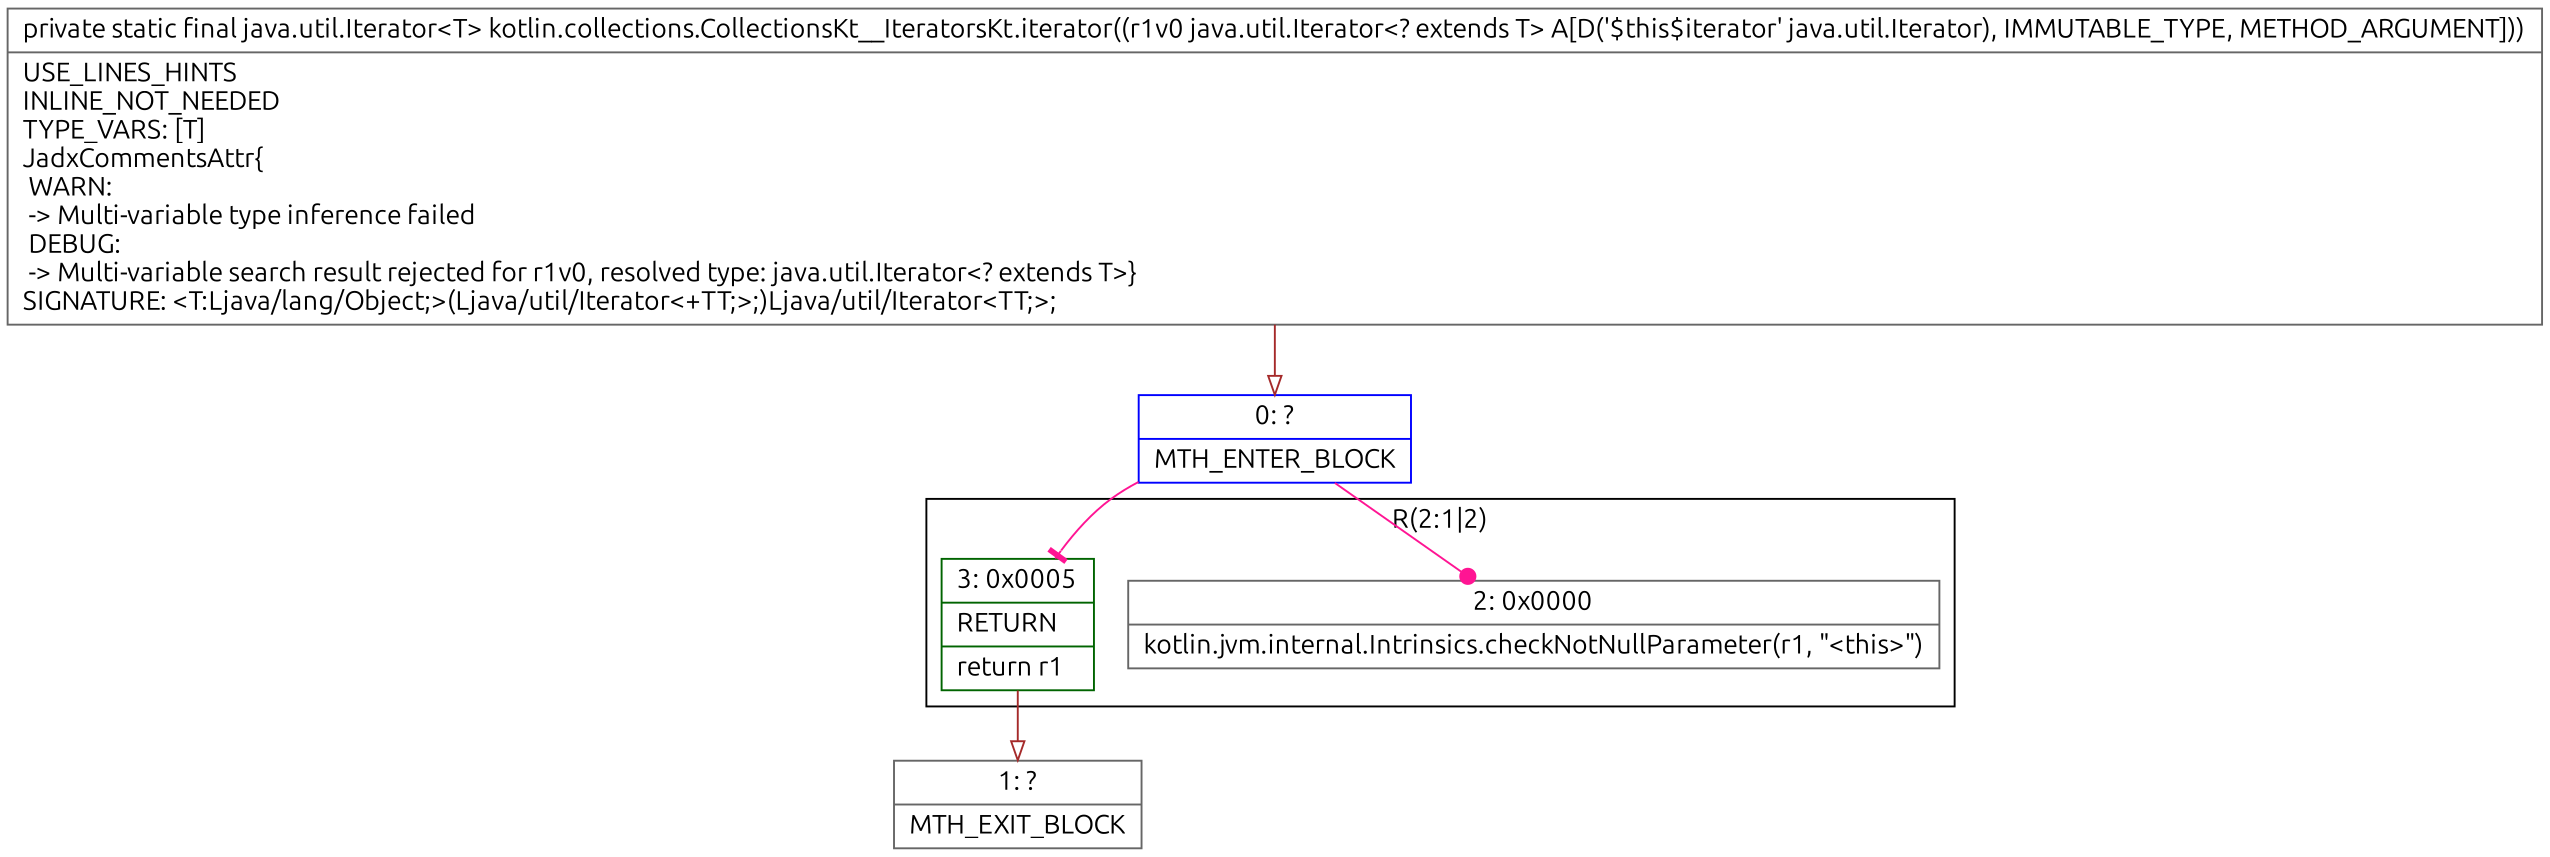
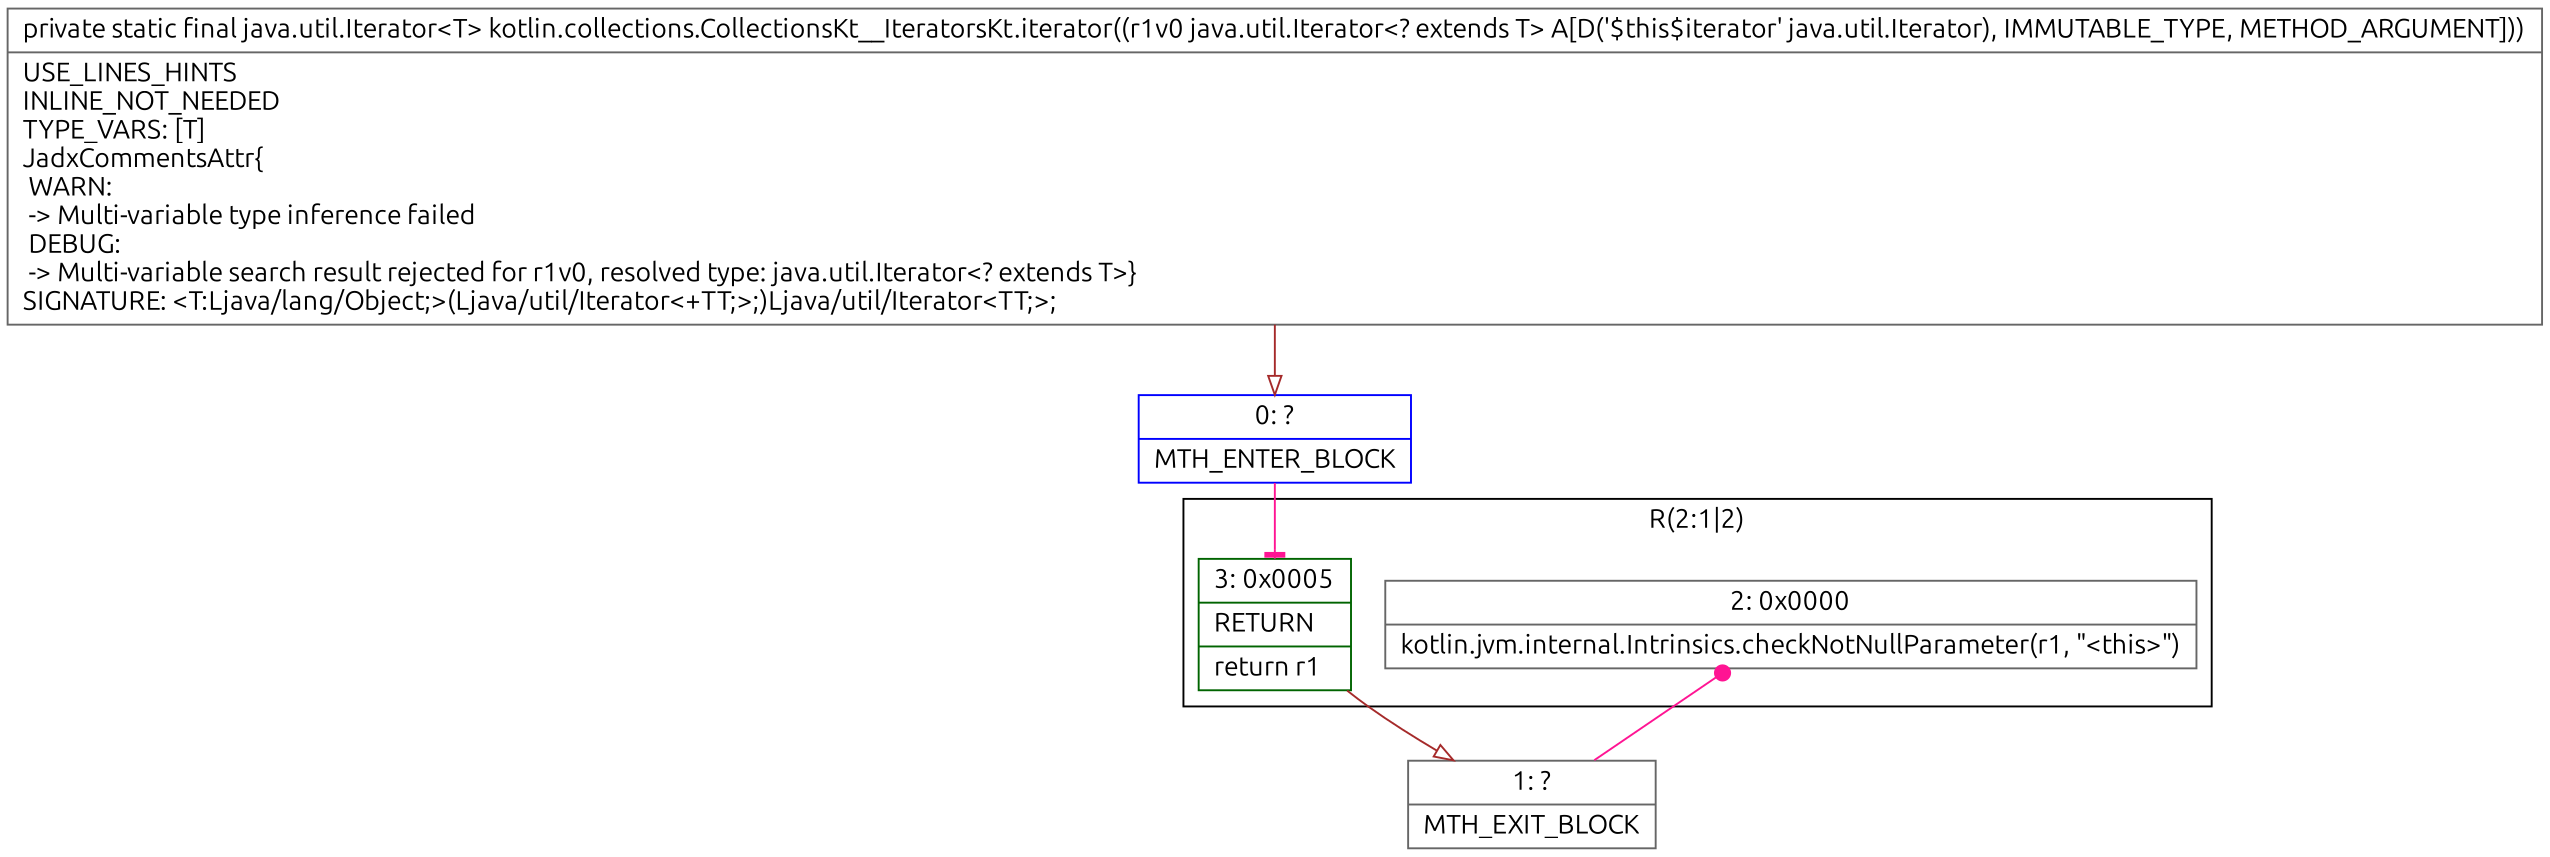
(1398, 527) -> (1655, 719)
